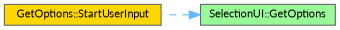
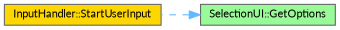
(83, 15) -> (83, 15)
